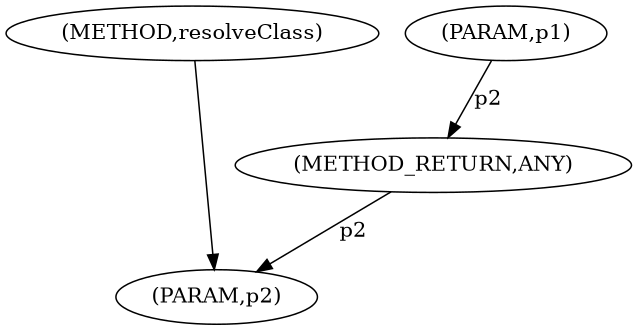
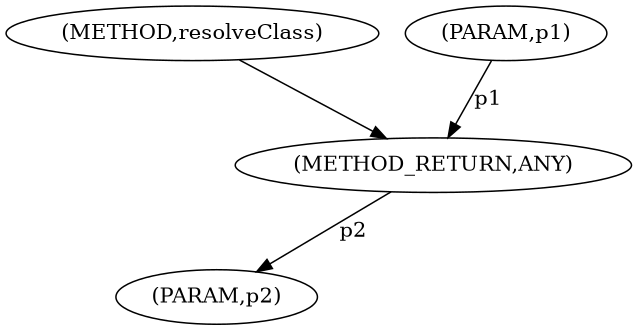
(489, 99) -> (489, 99)
(204, 157) -> (306, 96)
